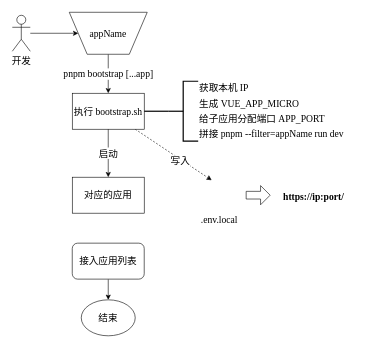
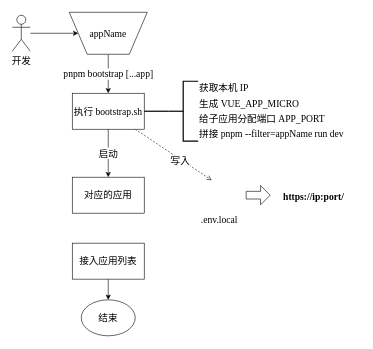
(207, 177) -> (207, 177)
(108, 261) -> (108, 261)
